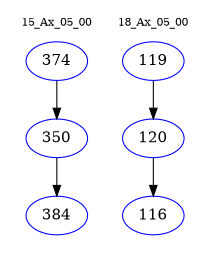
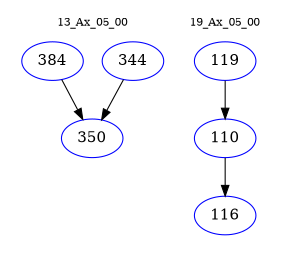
(57, 23) -> (93, 23)
(153, 23) -> (225, 23)
(57, 61) -> (133, 61)
(153, 138) -> (225, 138)
(57, 172) -> (70, 95)
